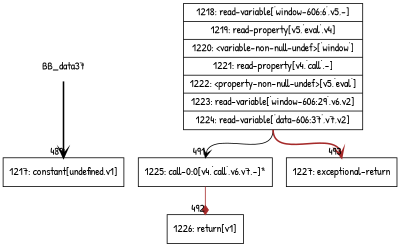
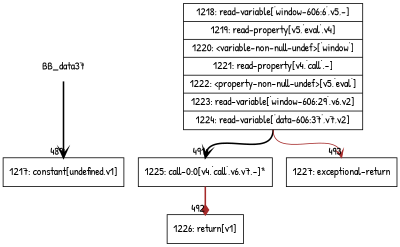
(243, 144) -> (243, 144)
(303, 144) -> (303, 144)
(205, 196) -> (205, 196)
